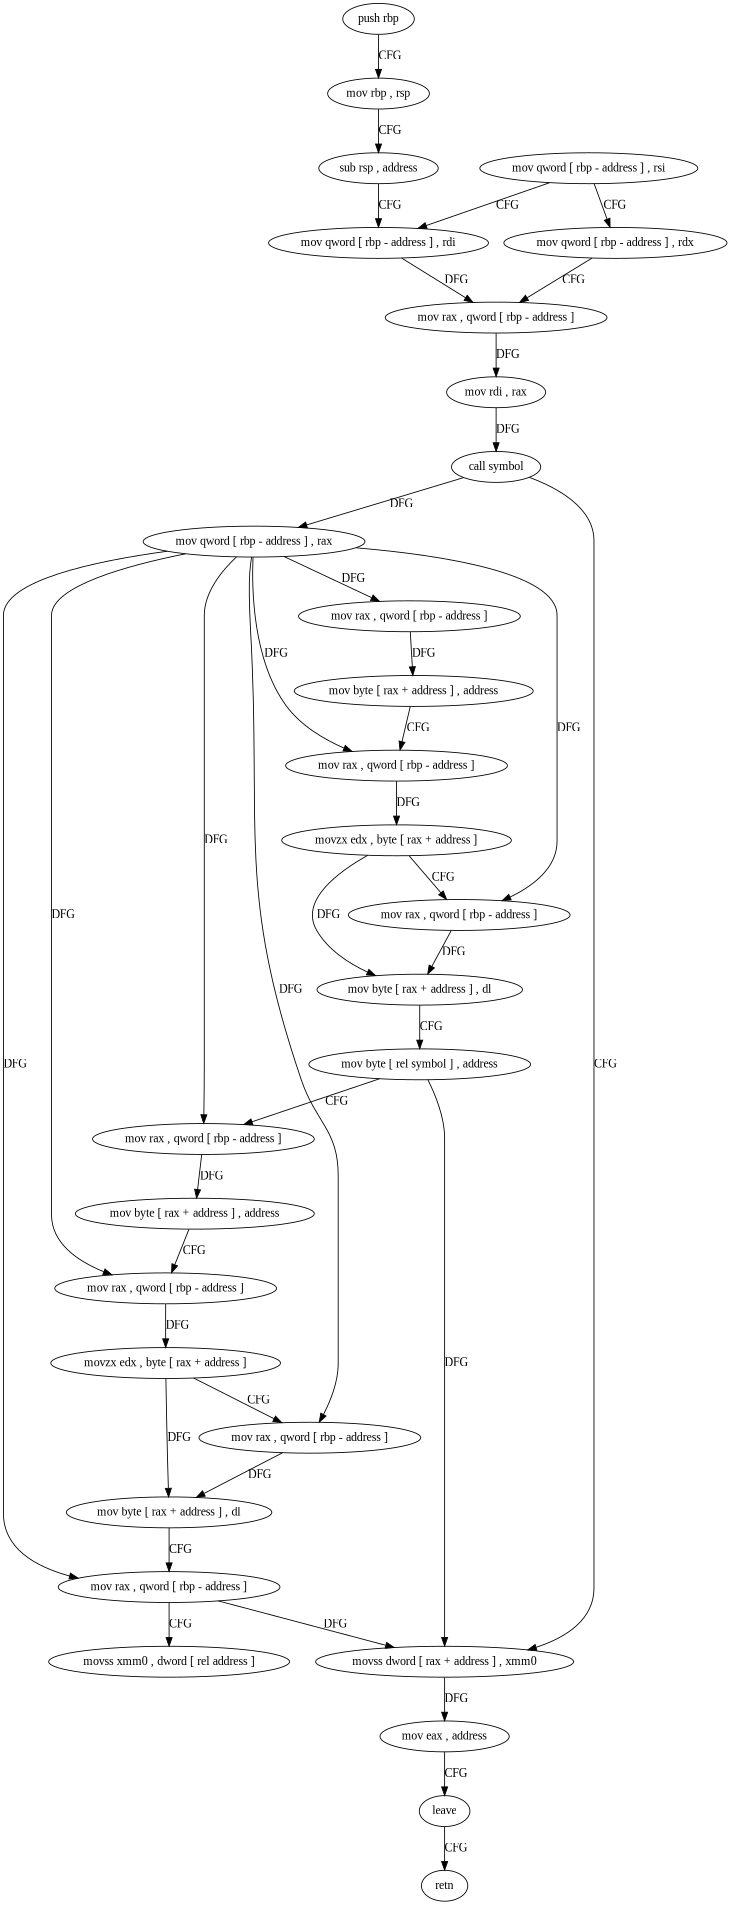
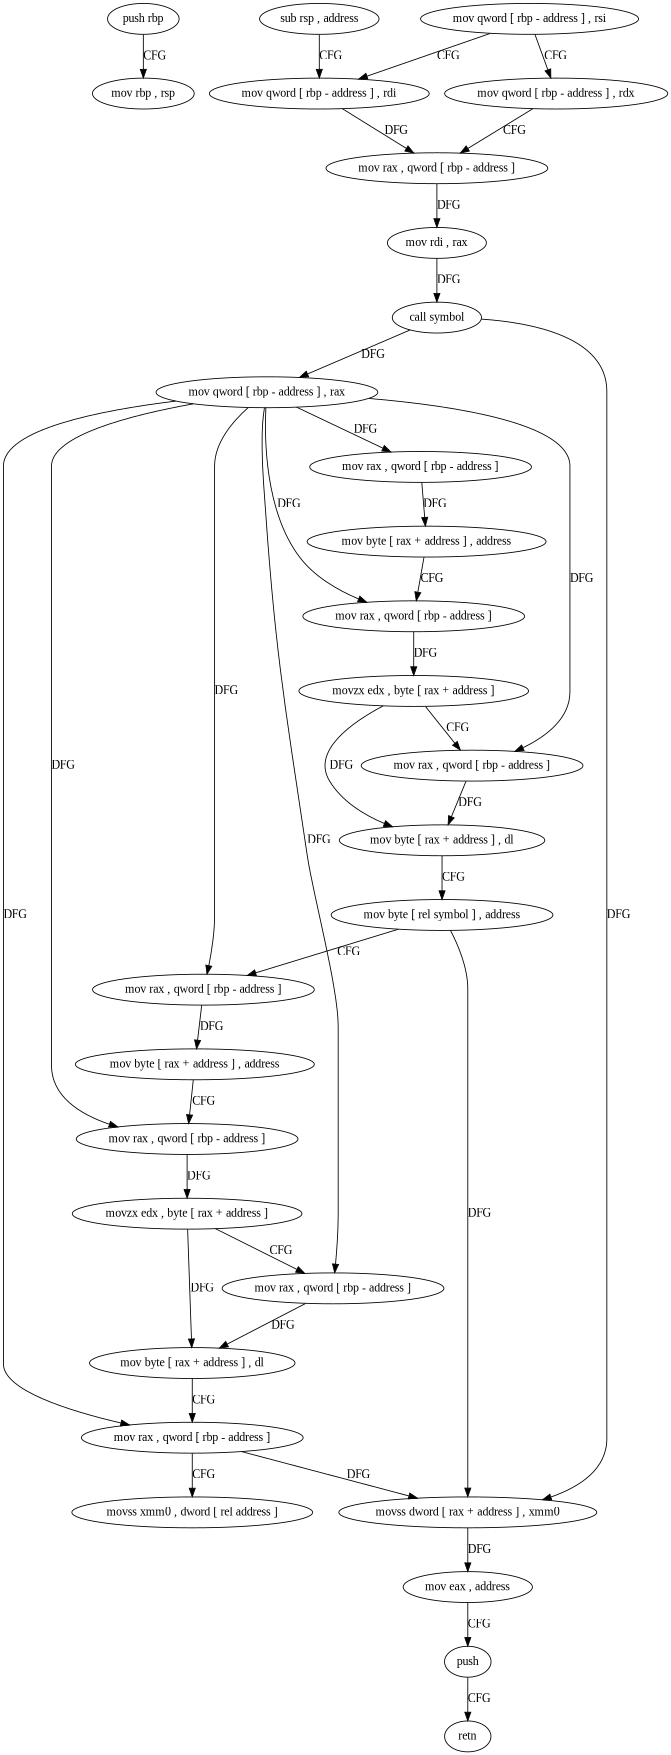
(379, 127) -> none
(606, 1064) -> (619, 915)
(445, 1811) -> (468, 1662)
